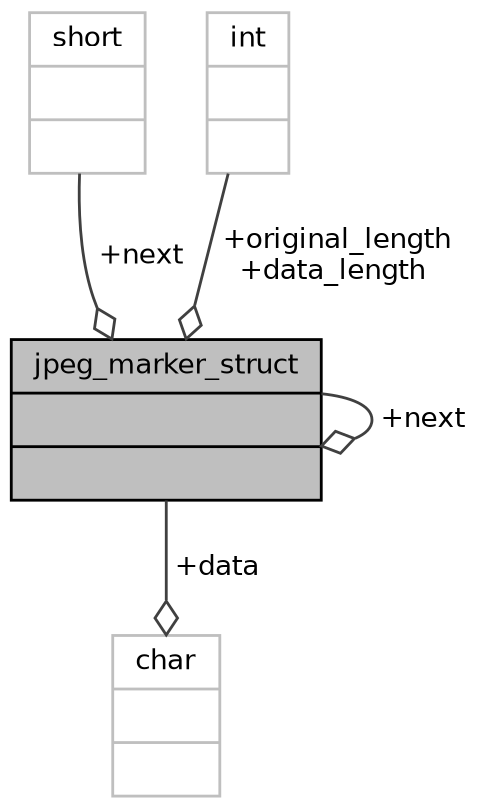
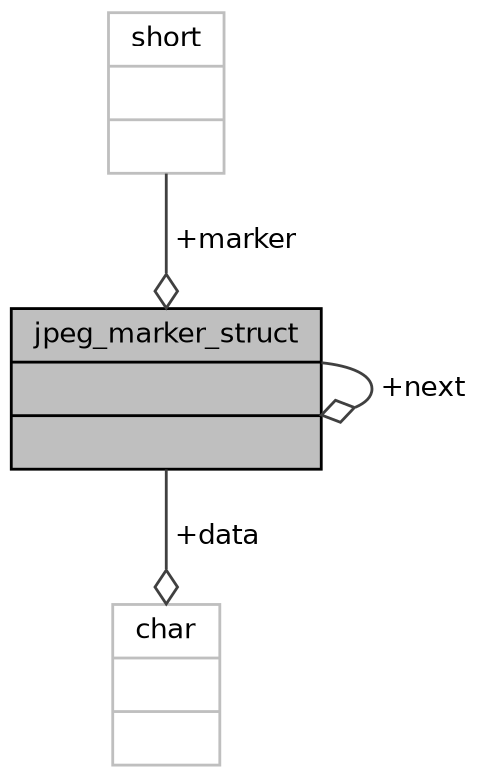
(248, 93) -> none
(138, 256) -> (231, 241)
